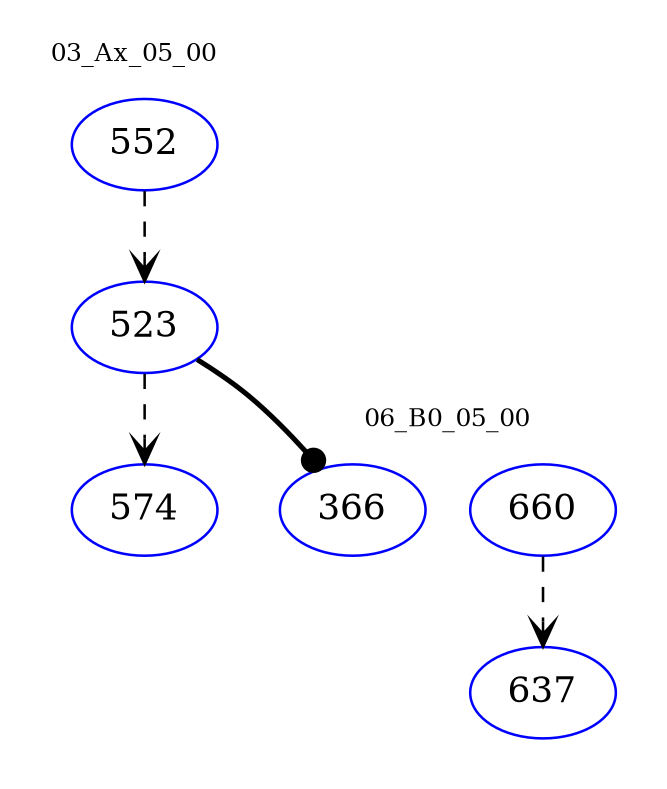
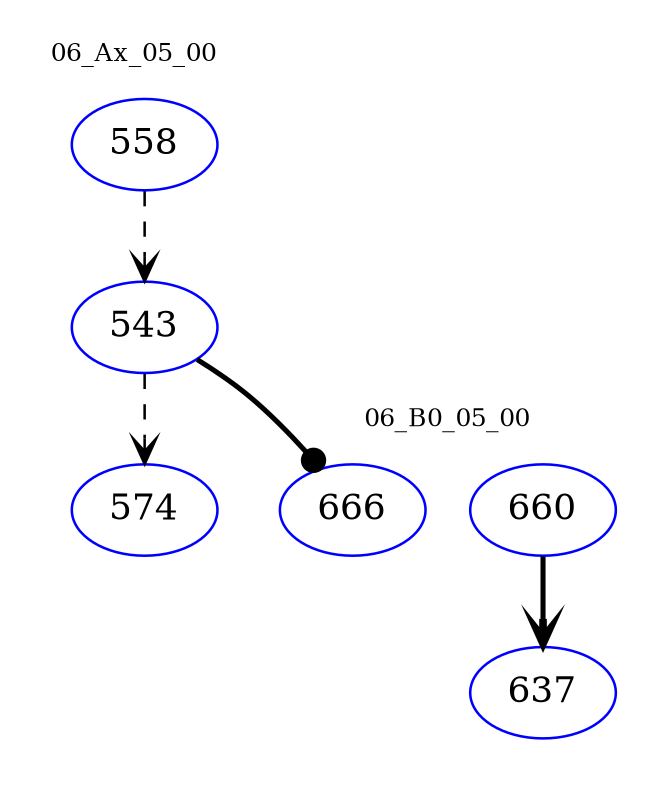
(134, 55) -> (134, 55)
(145, 145) -> (145, 145)
(145, 327) -> (145, 327)
(353, 510) -> (353, 510)
(543, 589) -> (543, 589)
